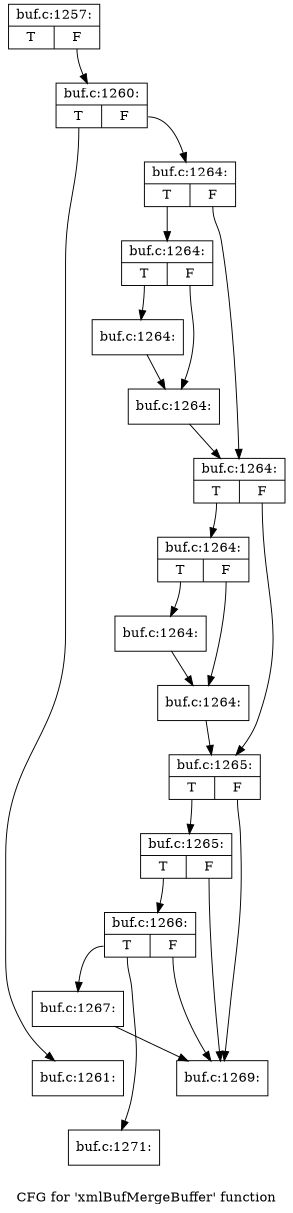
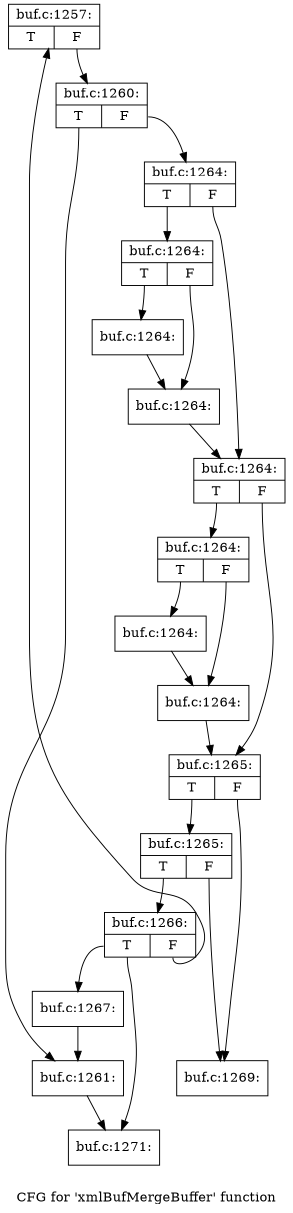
(183, 1007) -> (29, 558)
(147, 1042) -> (78, 1039)
none -> (94, 1109)
